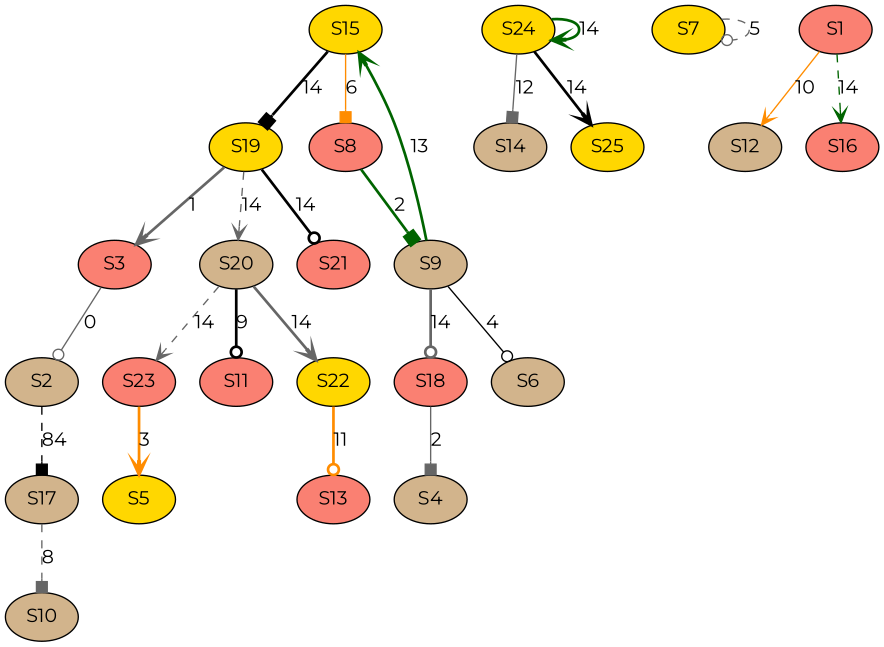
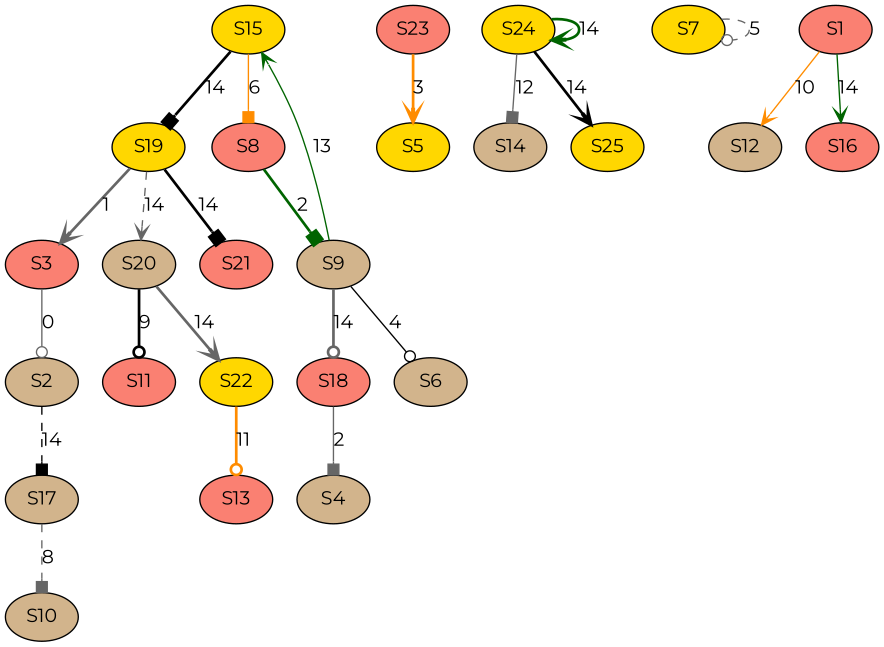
(839, 82) -> (839, 82)
(404, 150) -> (306, 150)
(286, 202) -> (188, 200)
(192, 318) -> none
(55, 441) -> (52, 441)
